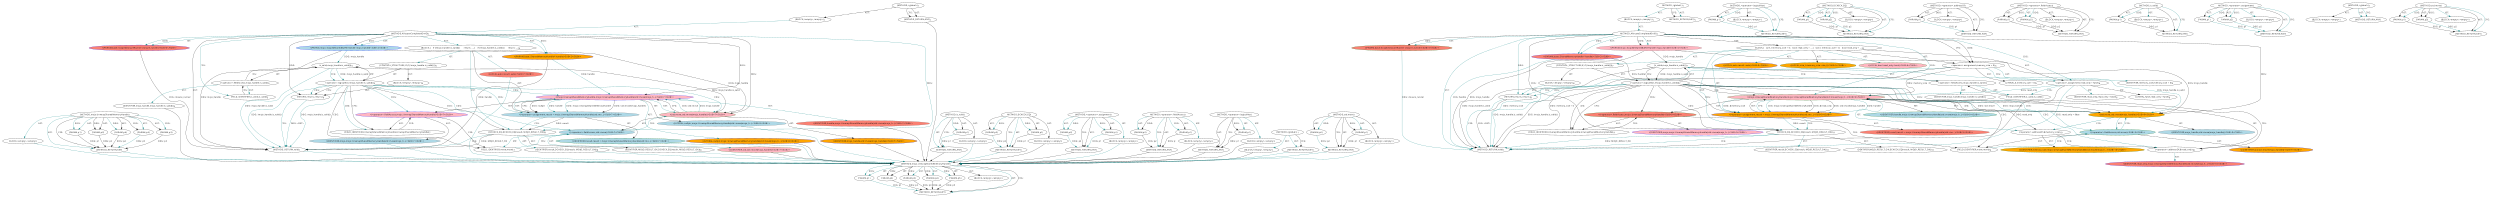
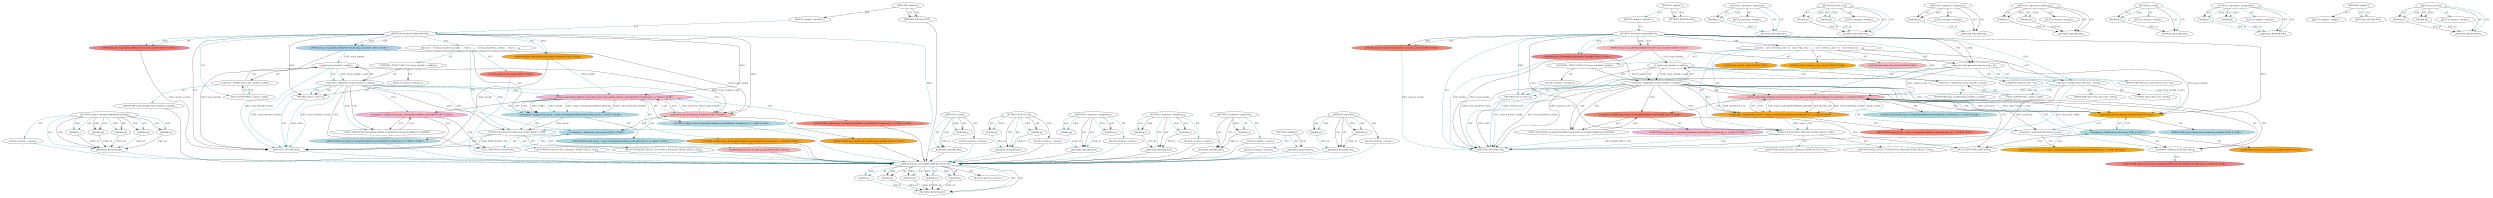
(2103, 147) -> (2145, 141)
